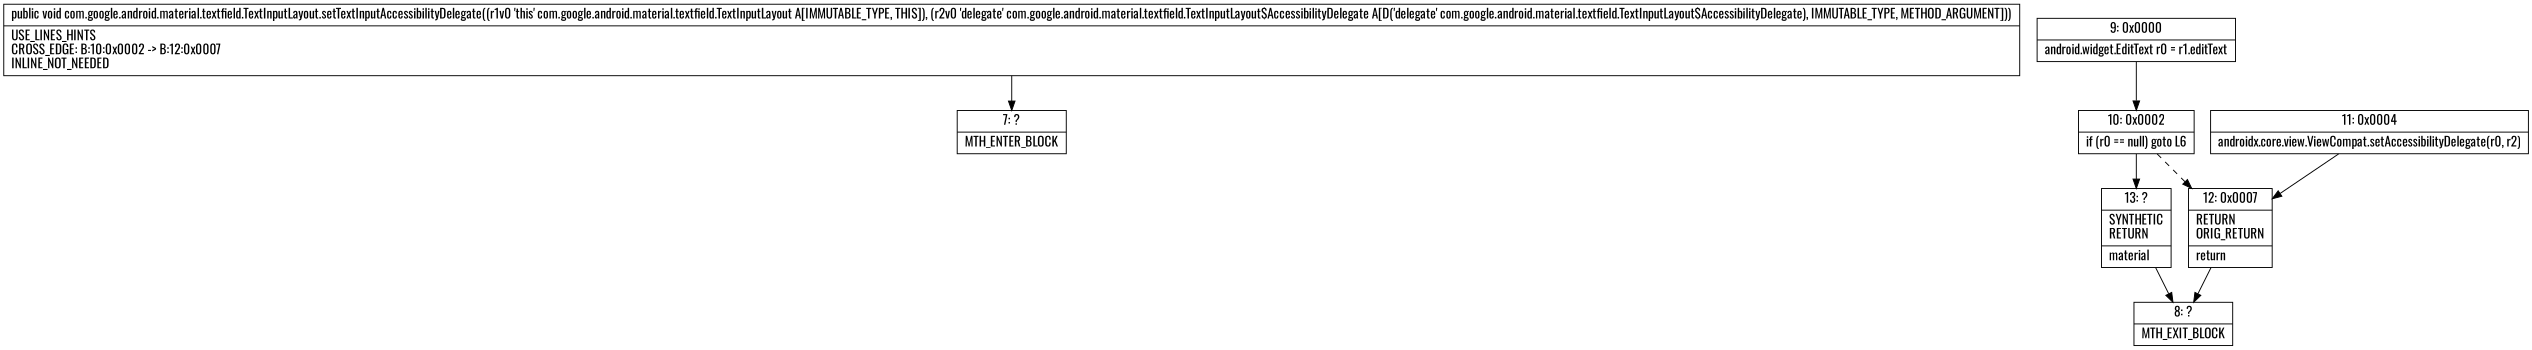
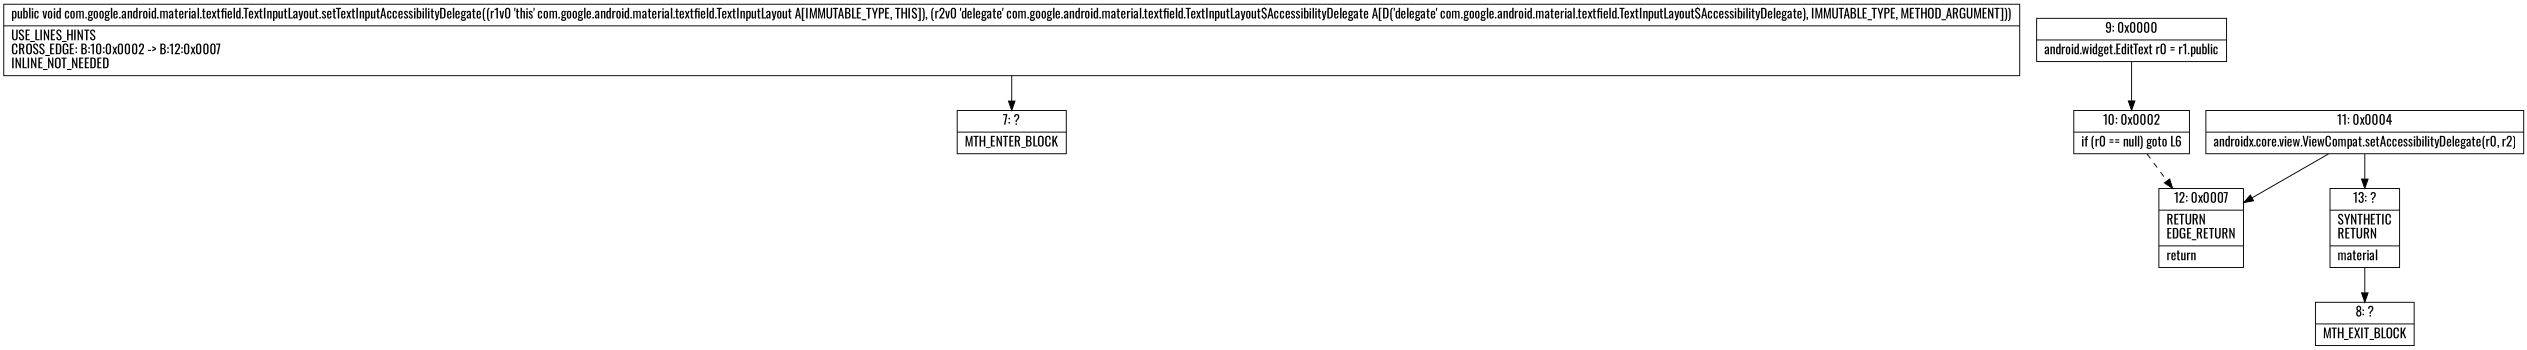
(2136, 50) -> (2132, 50)
(2136, 166) -> (2365, 166)
(2230, 235) -> (2201, 235)
(2204, 281) -> none
